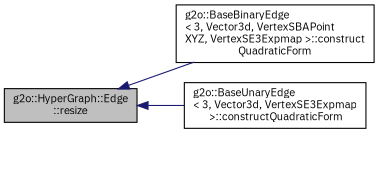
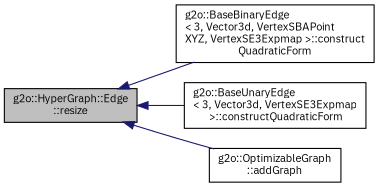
none -> (275, 165)
